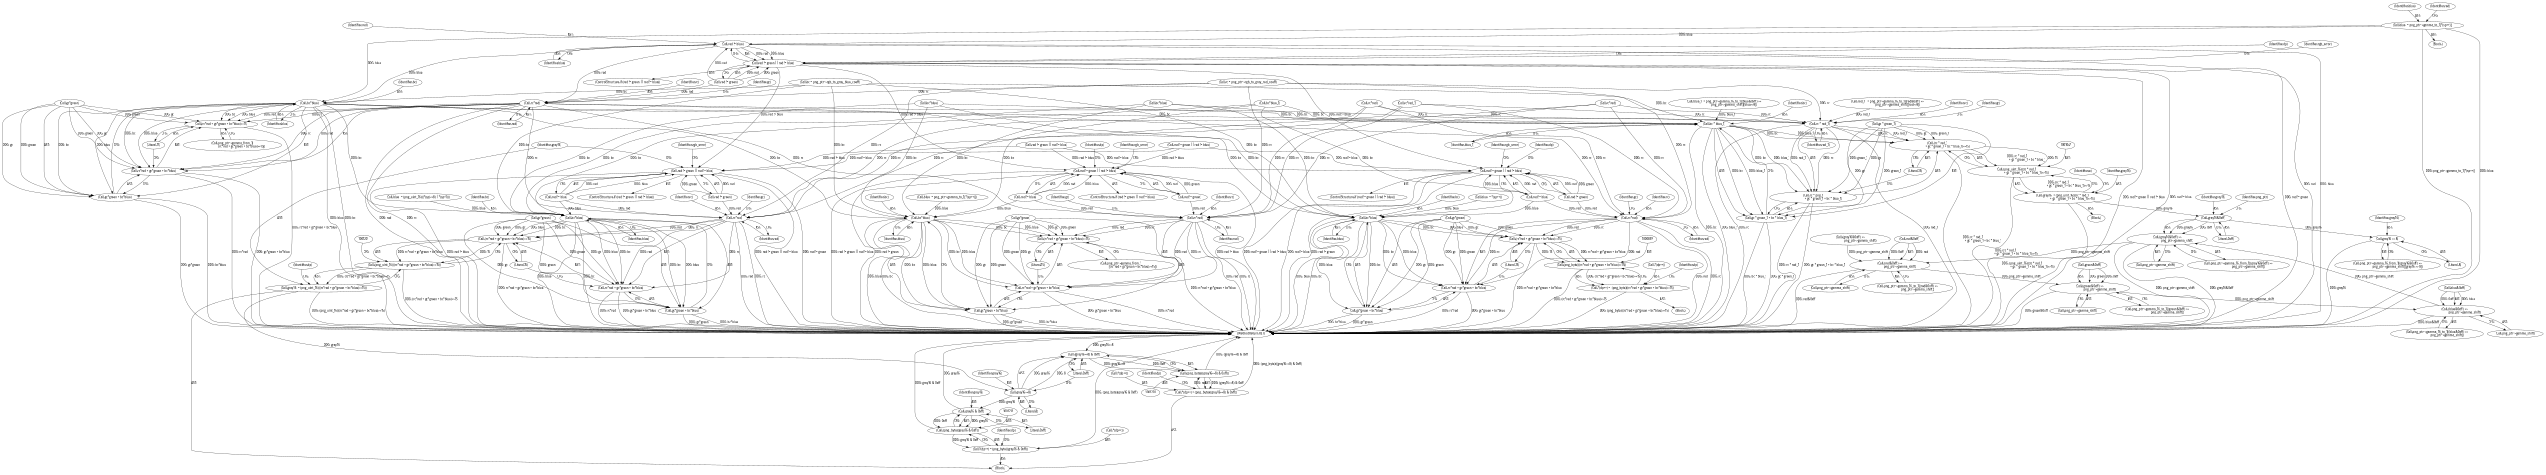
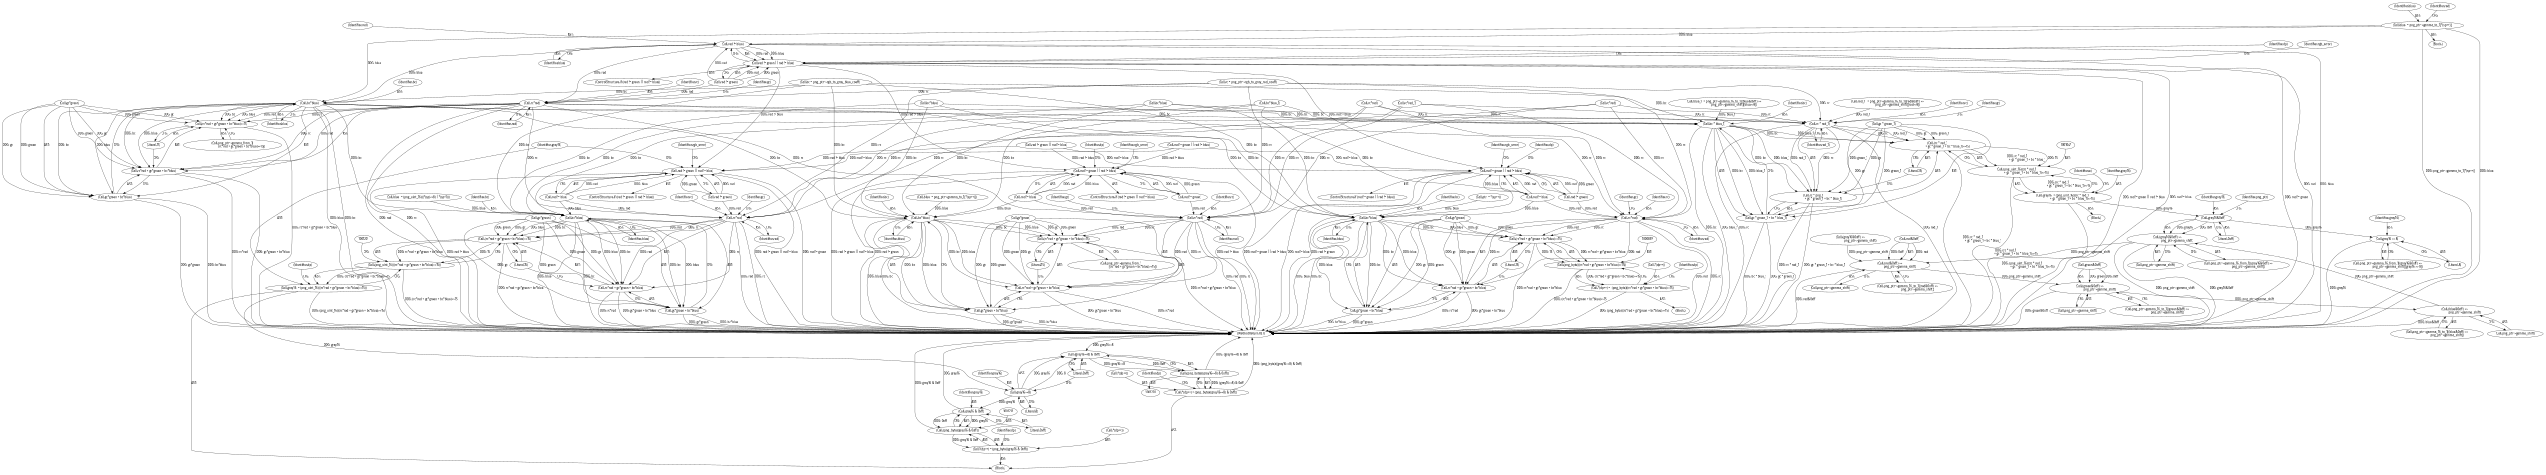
(1462, 145) -> none
(1488, 197) -> (1488, 197)
(2455, 288) -> none
(1103, 371) -> none
(1164, 381) -> (1162, 379)
(1200, 383) -> (1200, 383)
(986, 440) -> (986, 440)
